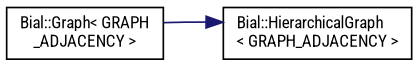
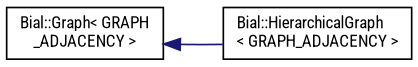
(185, 22) -> (202, 45)
